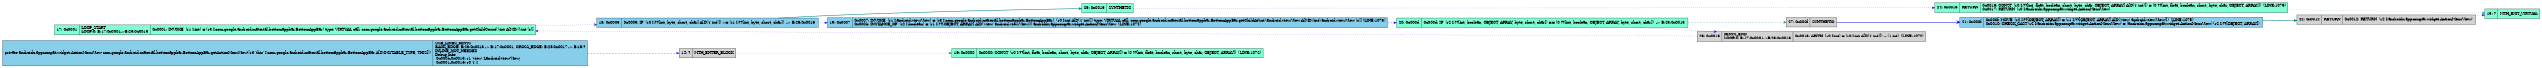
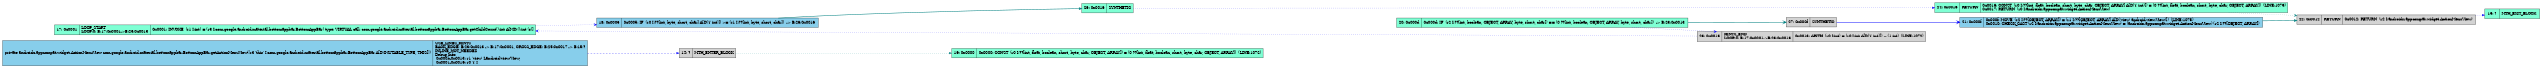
(2385, 11) -> (2262, 14)
(2519, 14) -> (2519, 14)
(1736, 22) -> (1736, 22)
(1107, 23) -> none
